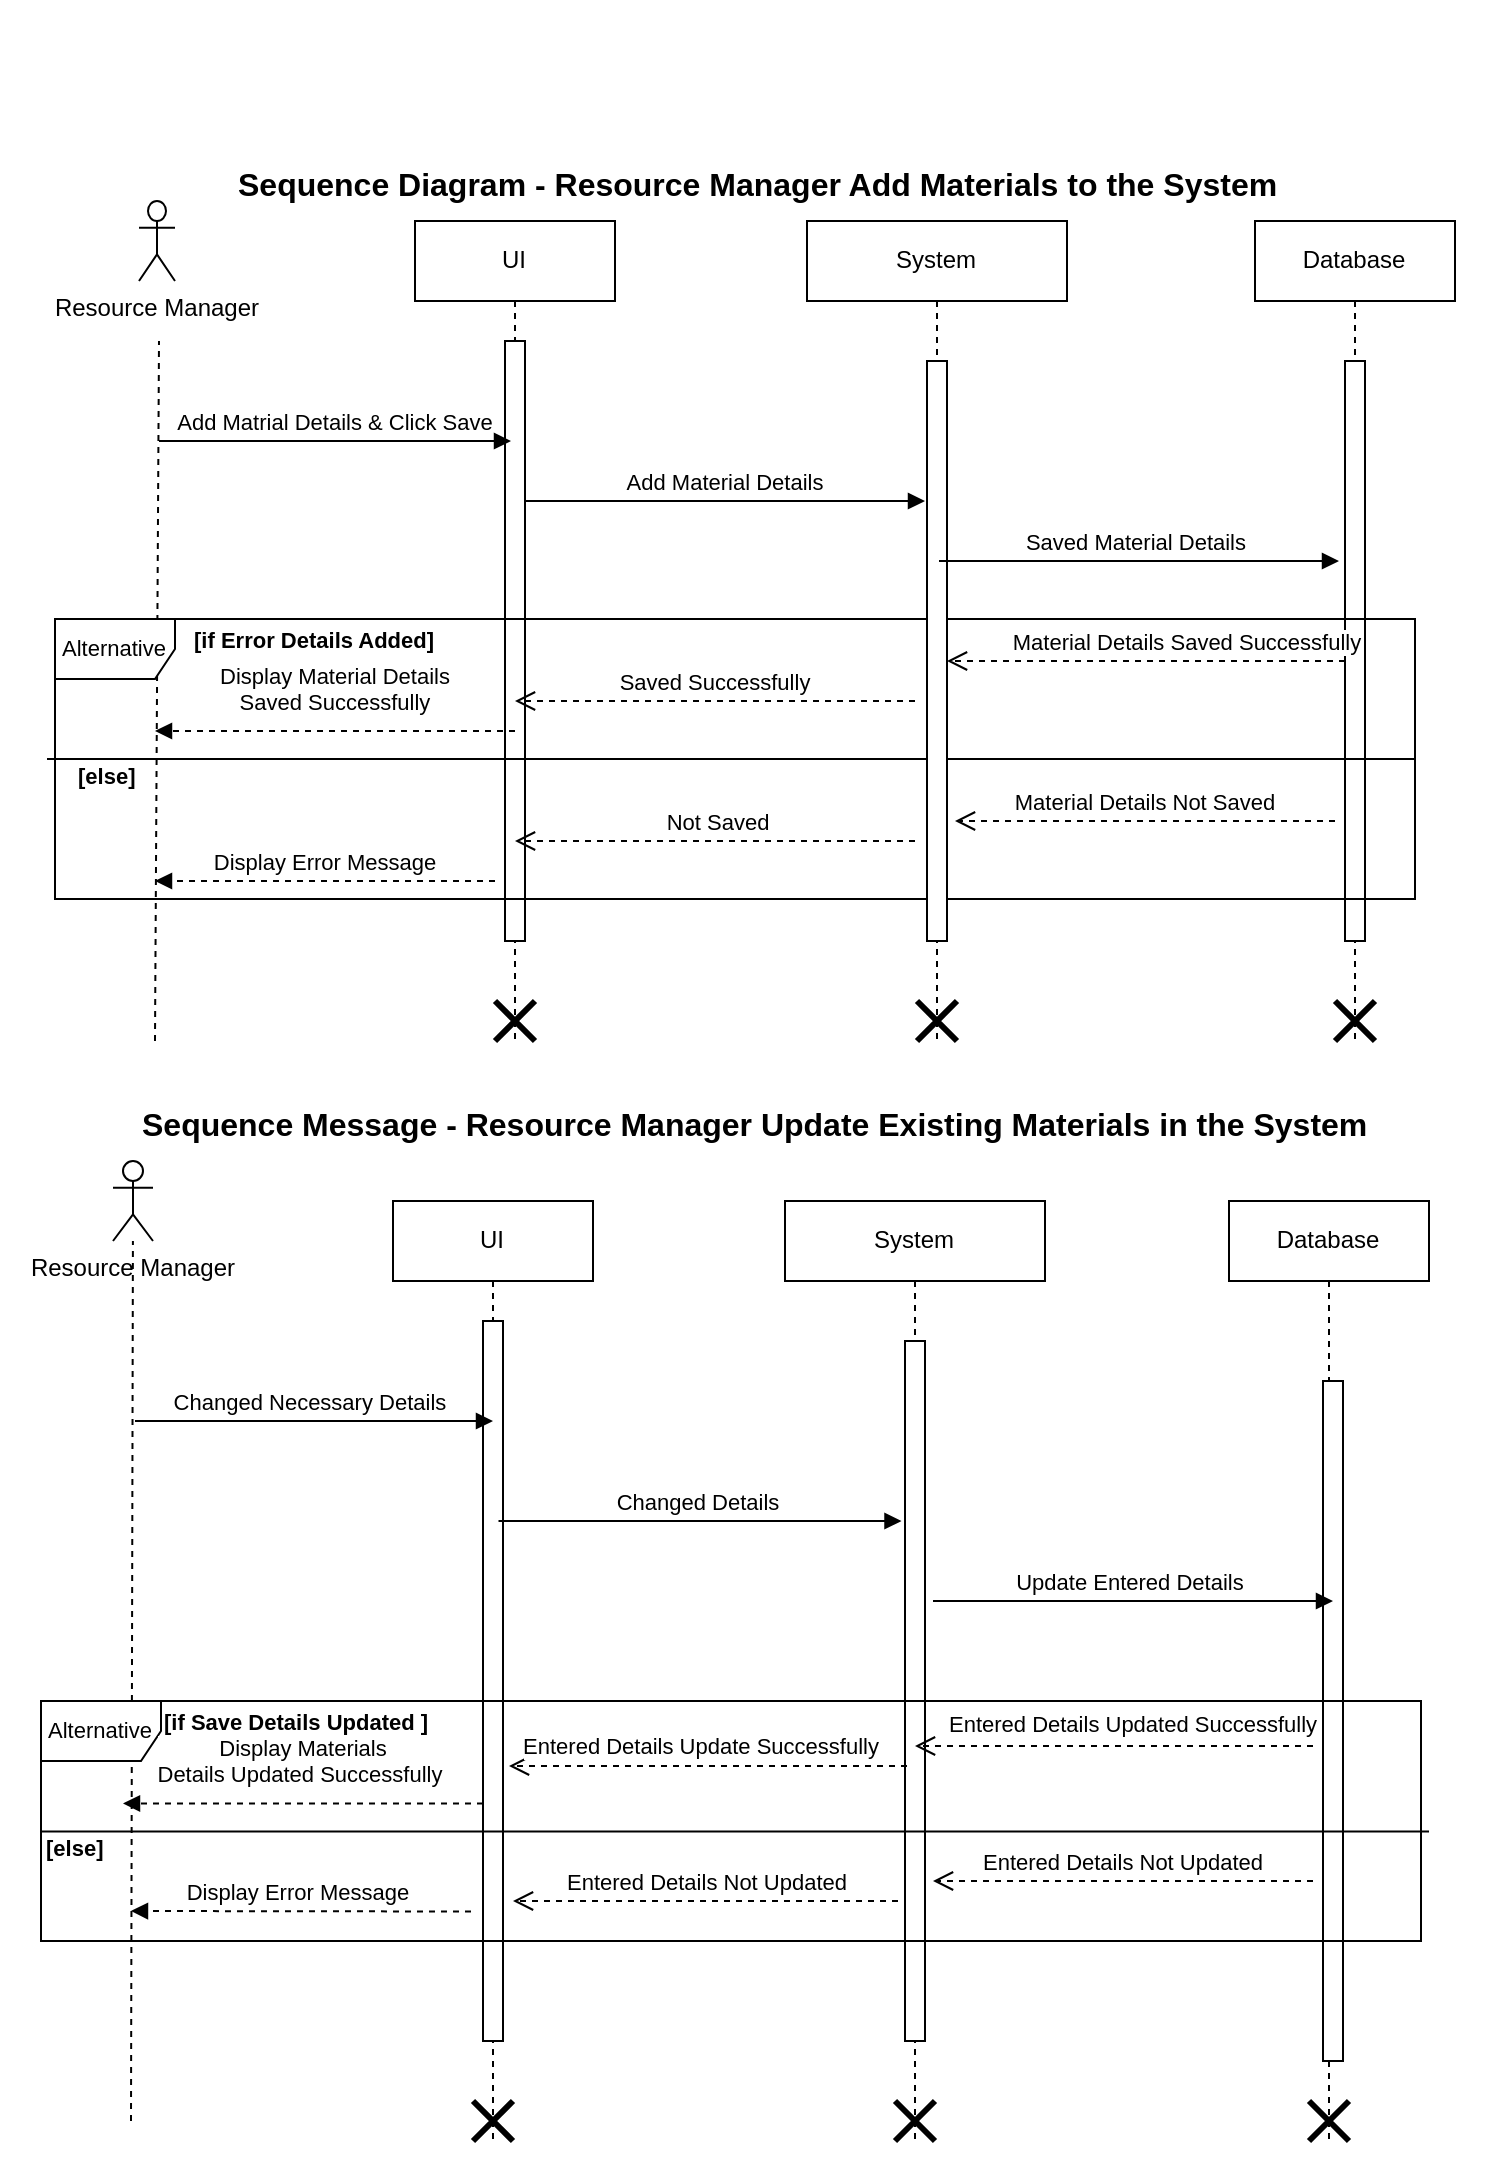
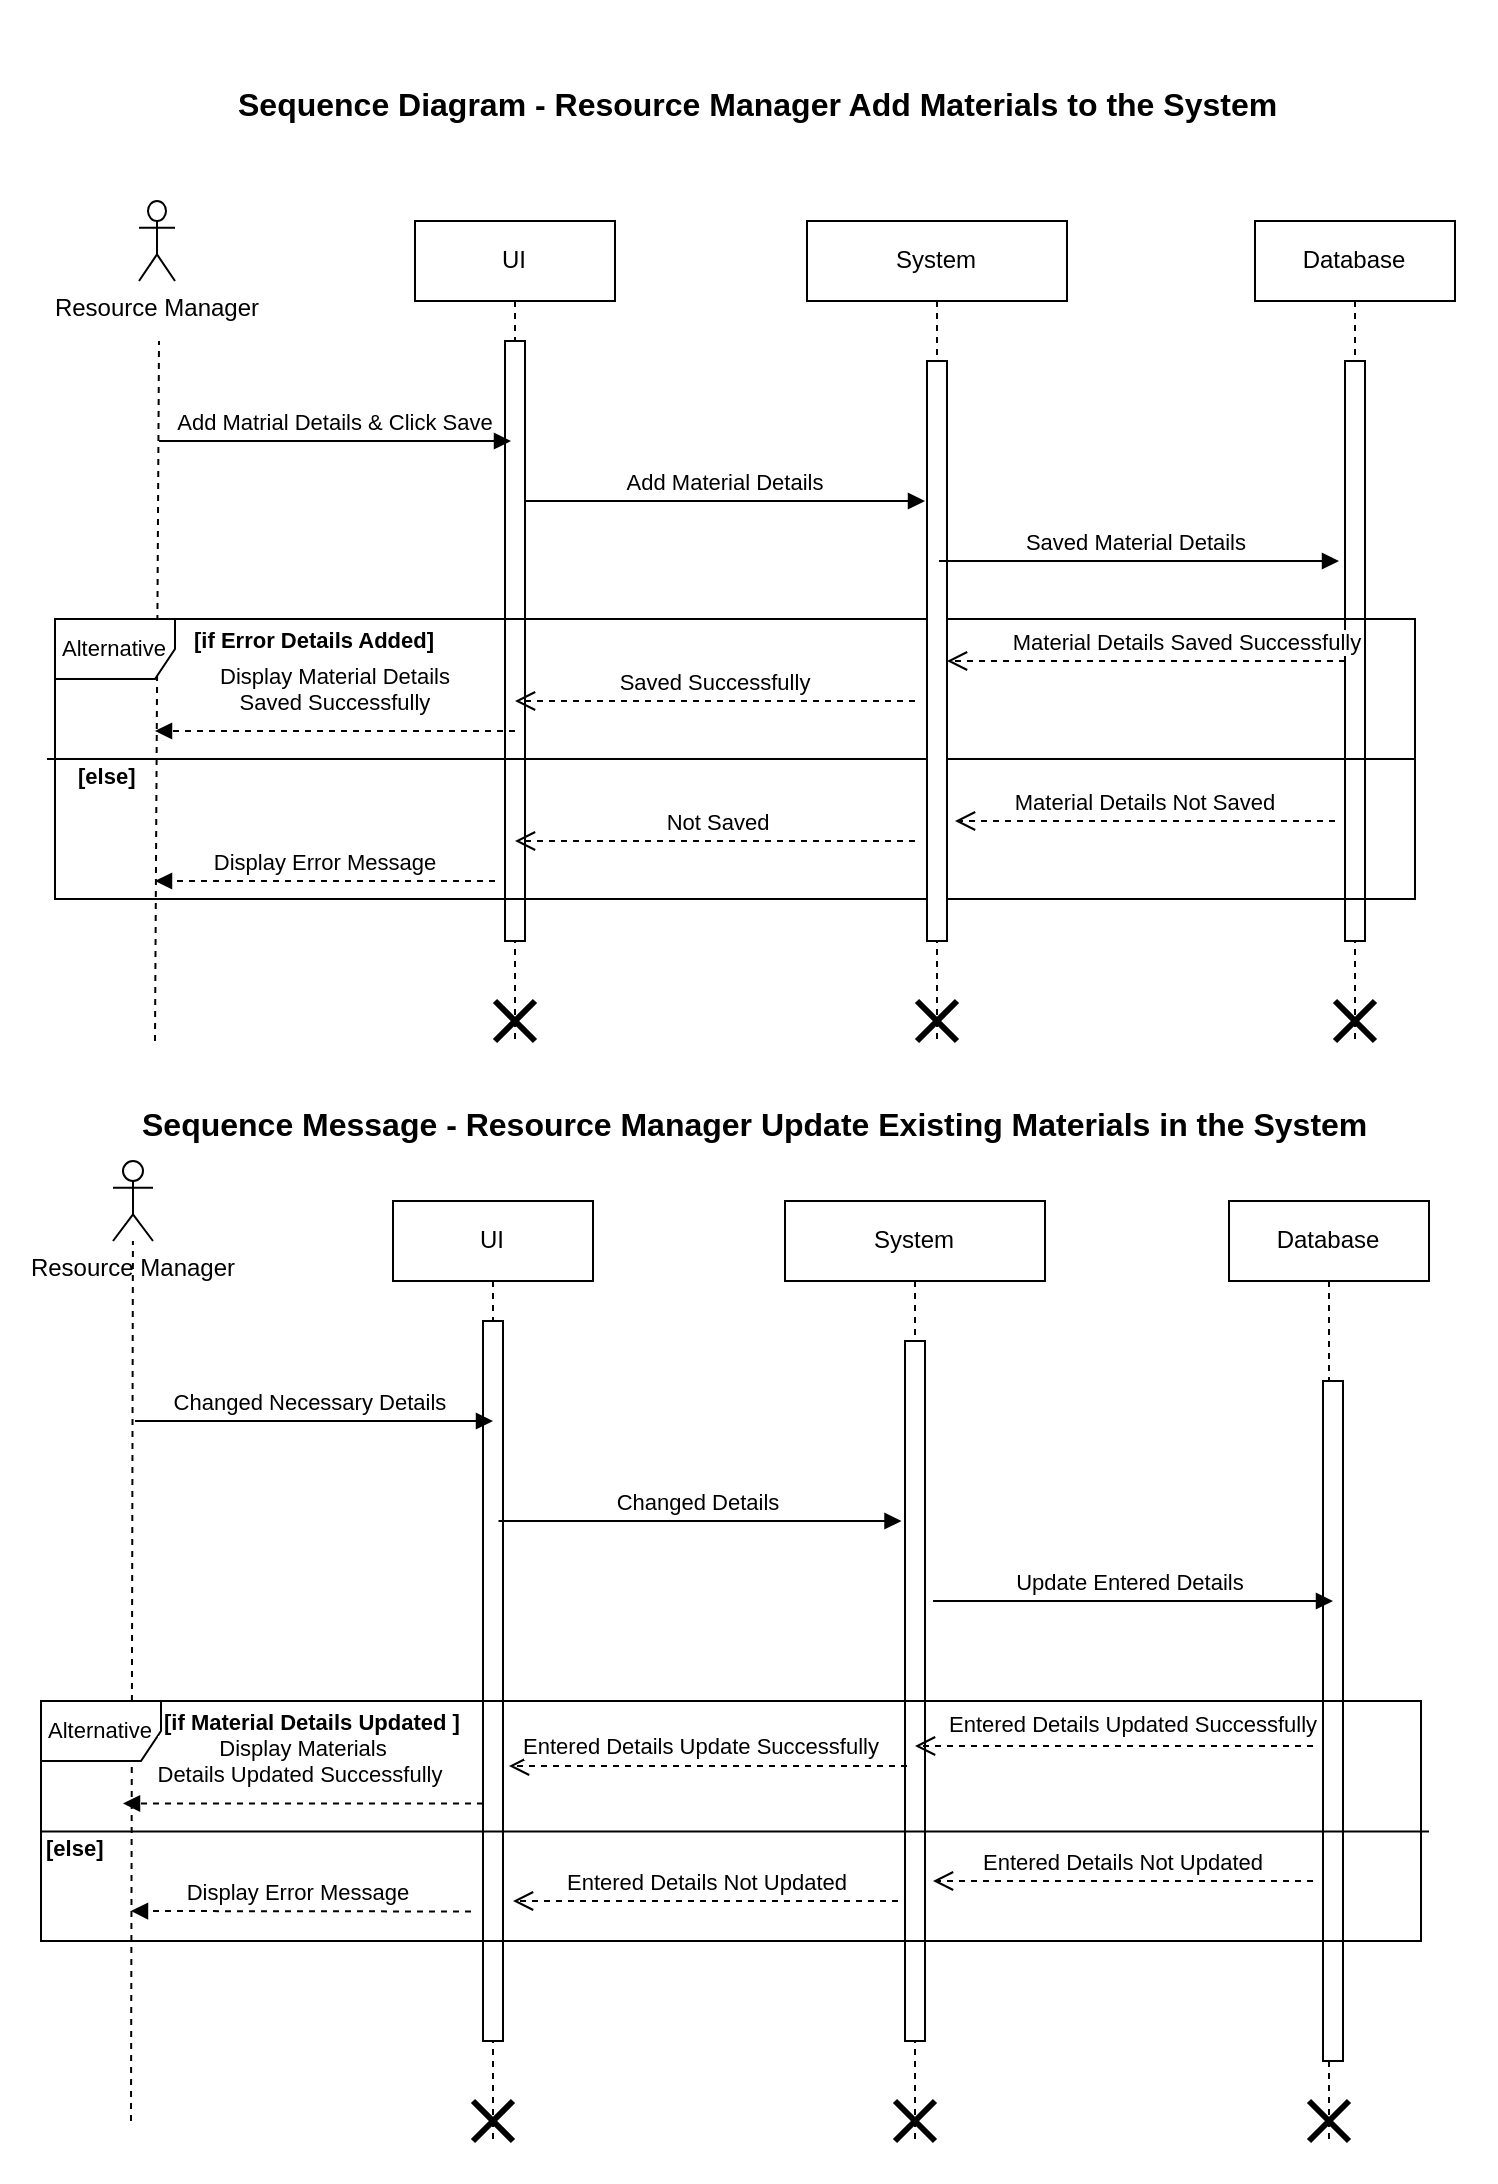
(784, 161) -> (784, 81)
(305, 1723) -> (324, 1723)
